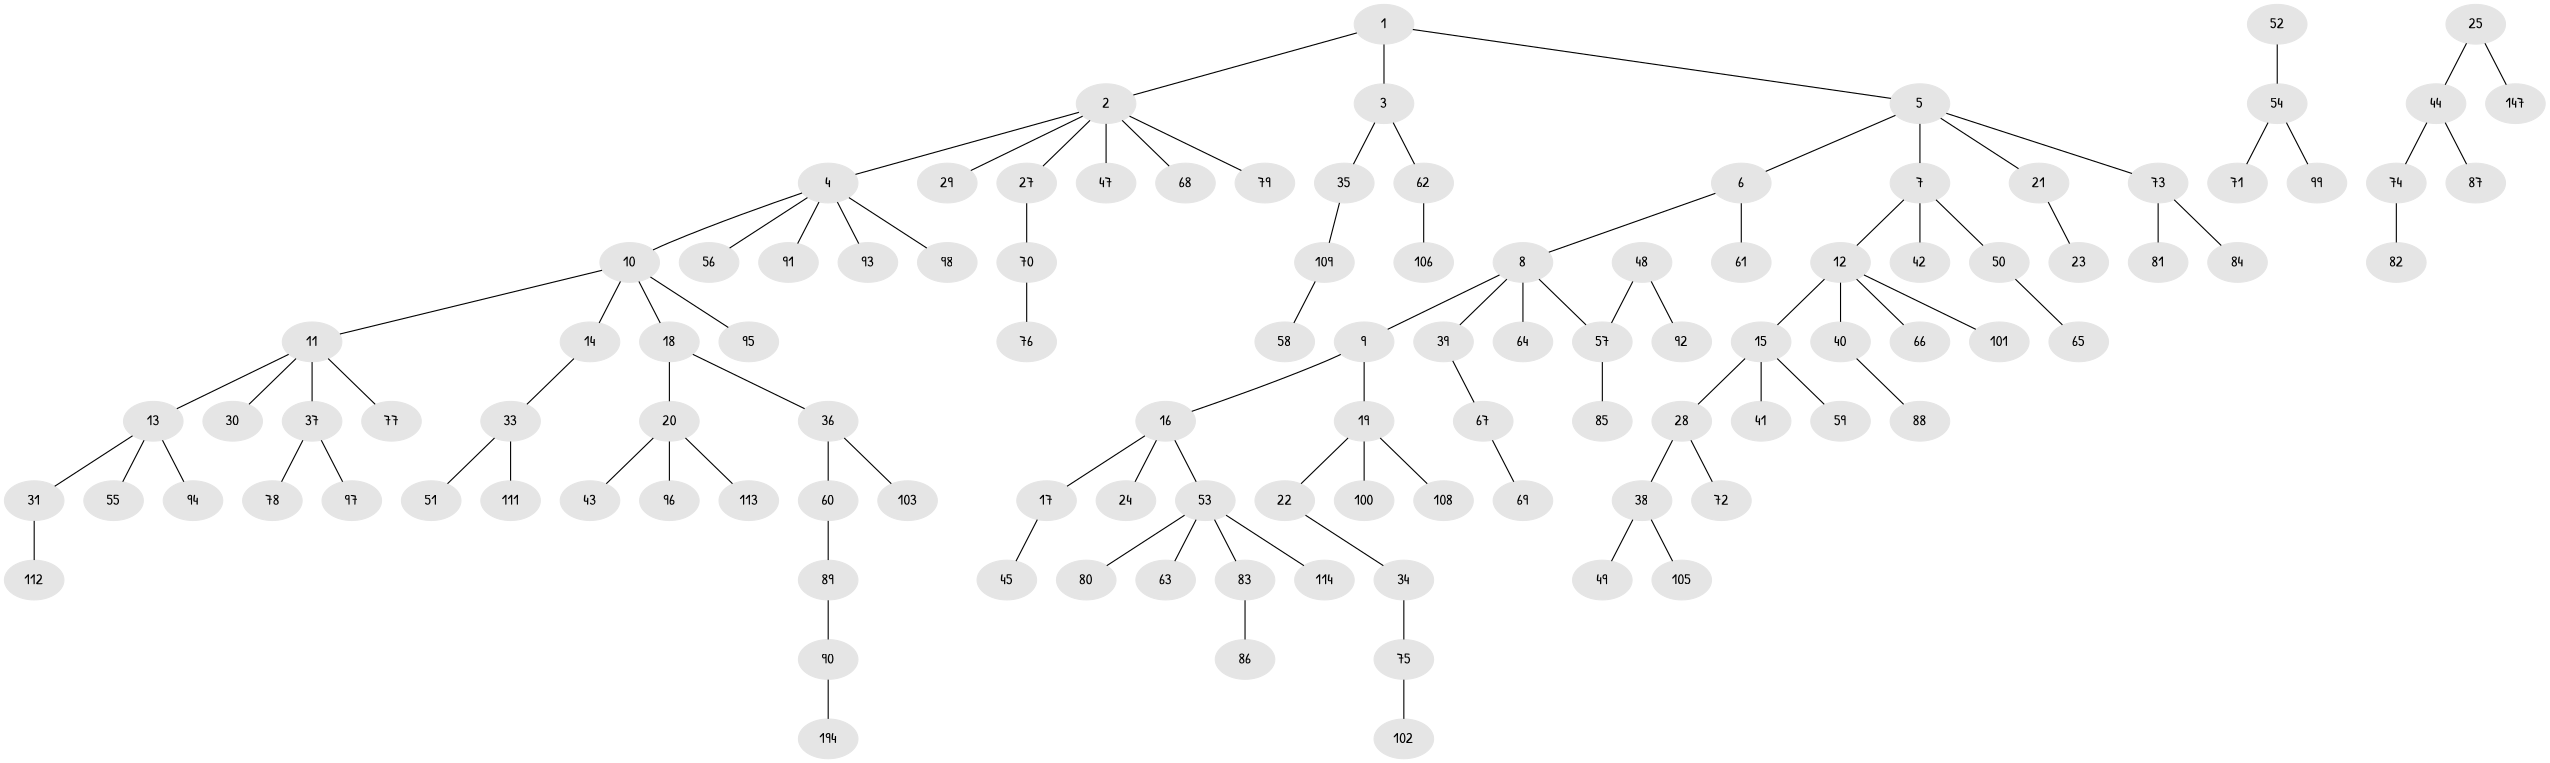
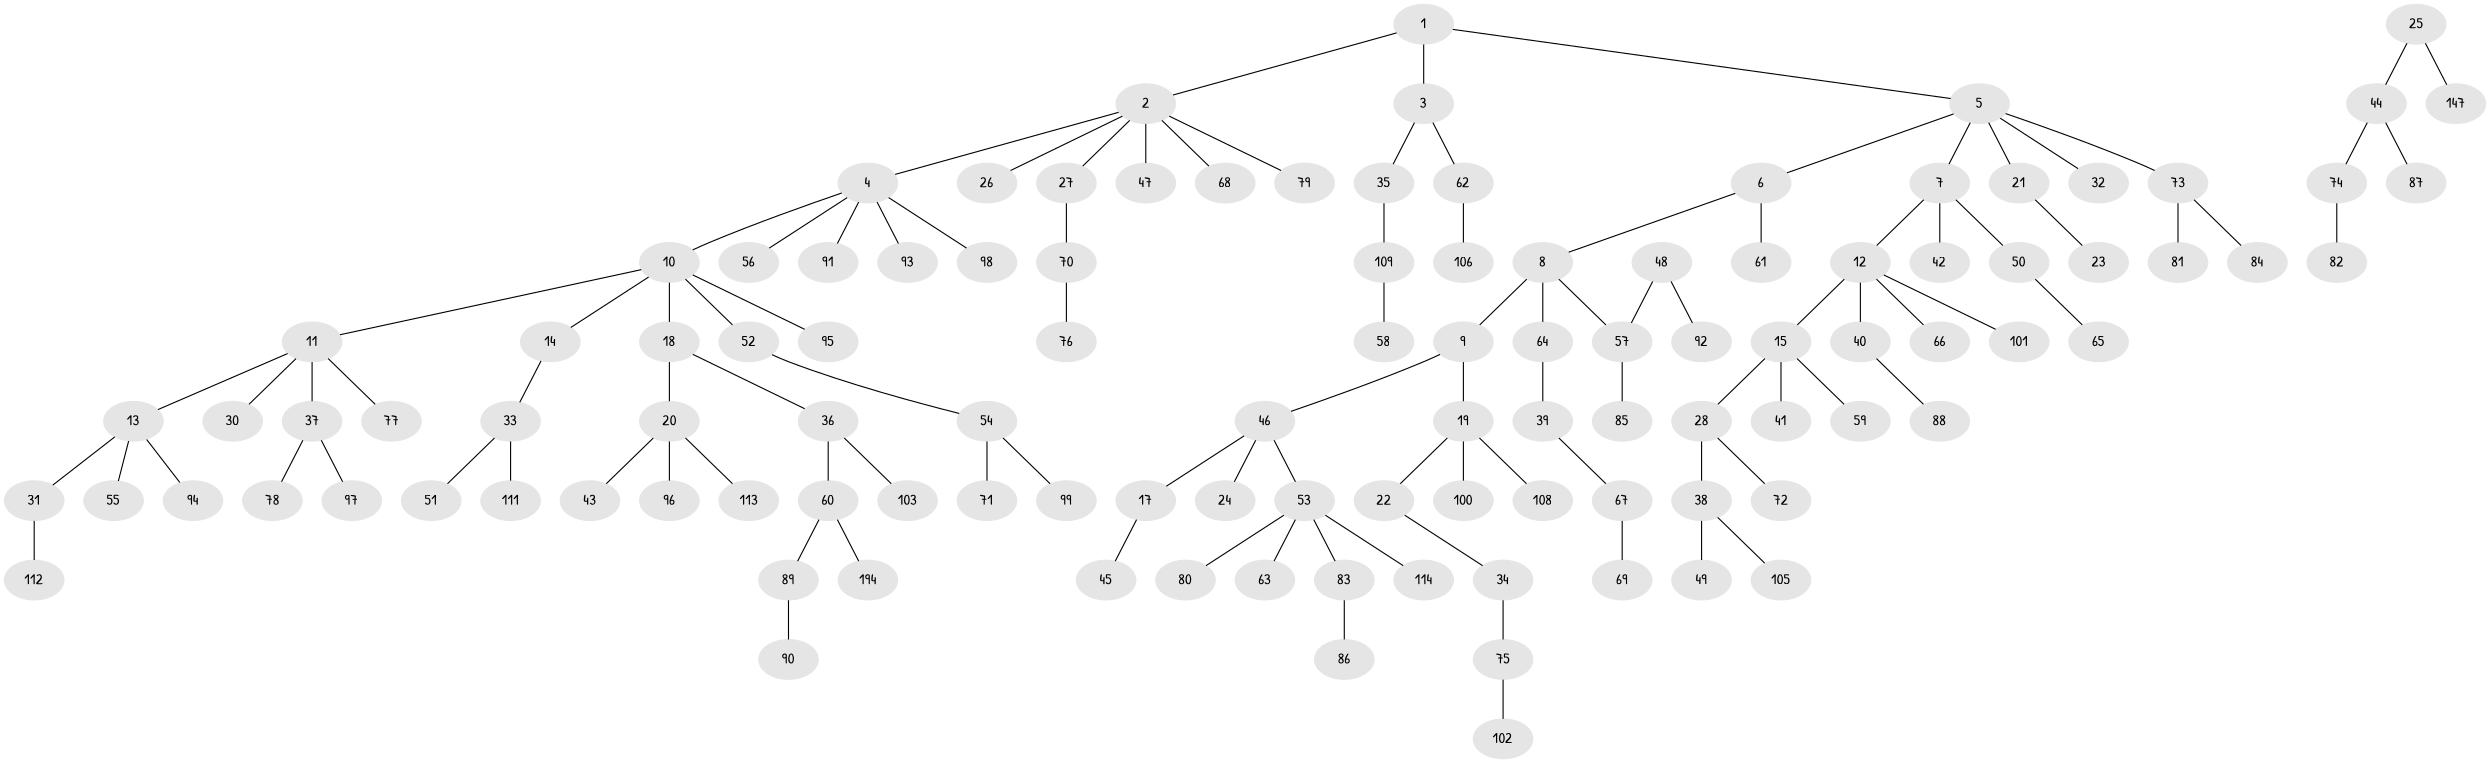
(947, 183) -> (987, 183)
none -> (2099, 183)
none -> (709, 302)
(1483, 302) -> (1543, 382)
(1166, 421) -> (1265, 421)
(828, 699) -> (848, 540)
